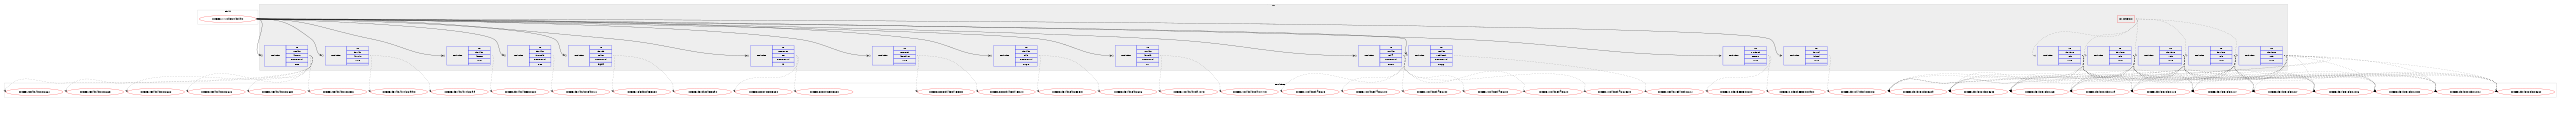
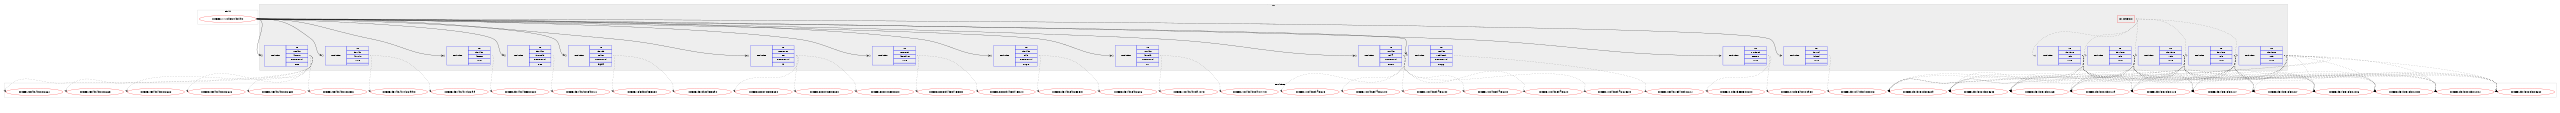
none -> (885, 92)
(1797, 92) -> (1797, 92)
